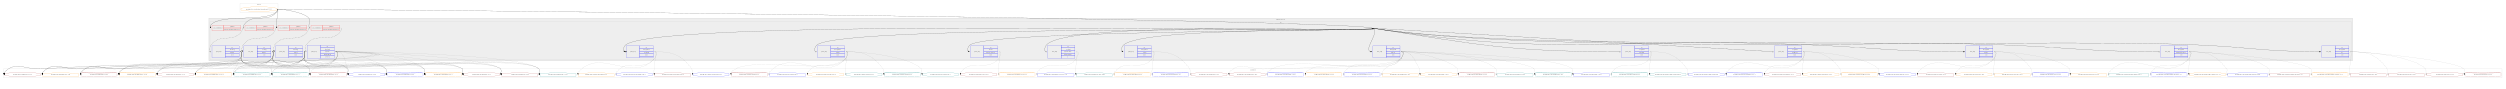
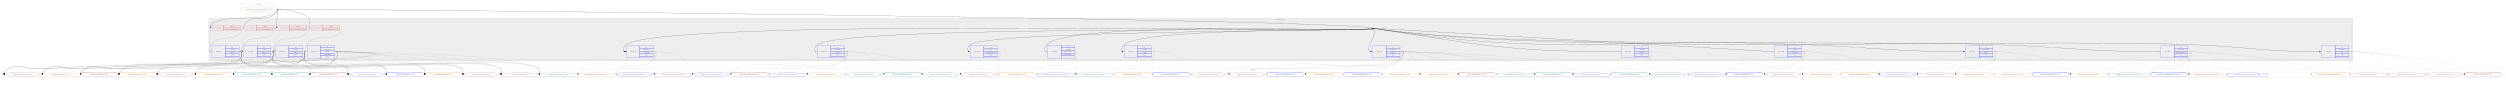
(2290, 75) -> none
